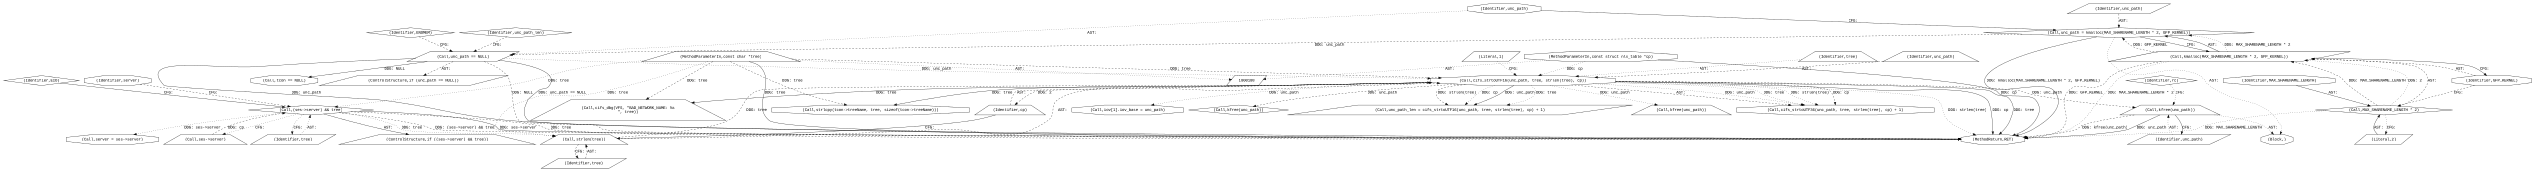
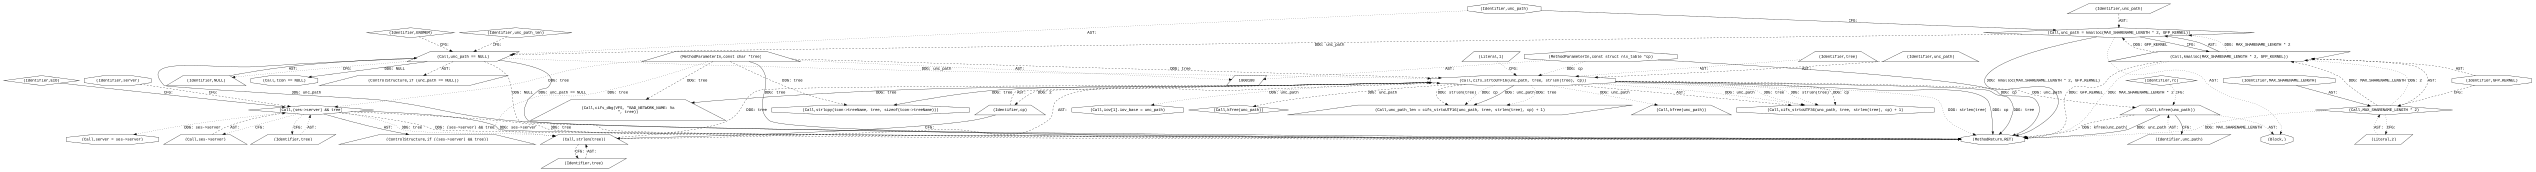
(2401, 60) -> none
none -> (206, 81)
(2374, 126) -> (2374, 126)
(236, 127) -> (236, 127)
